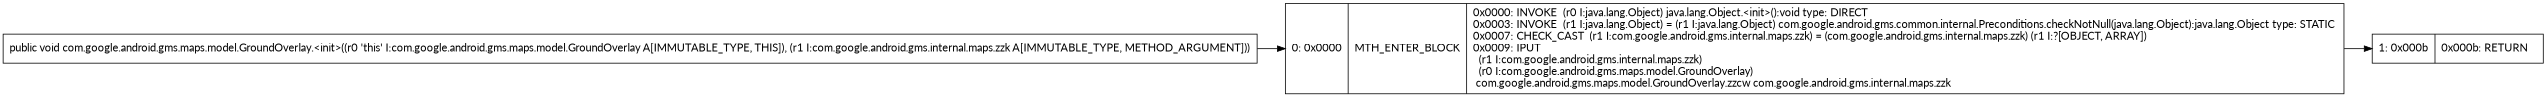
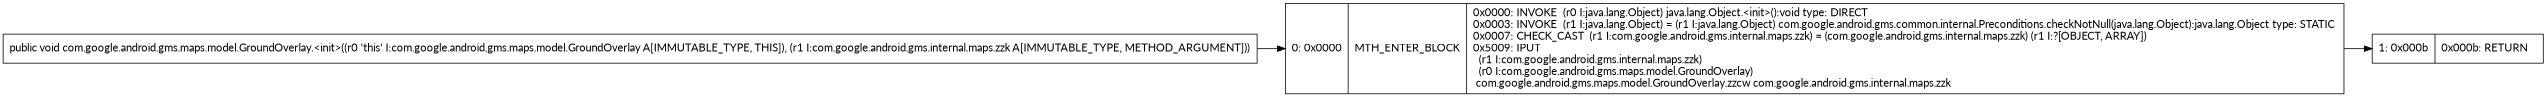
(1510, 48) -> (1510, 48)
